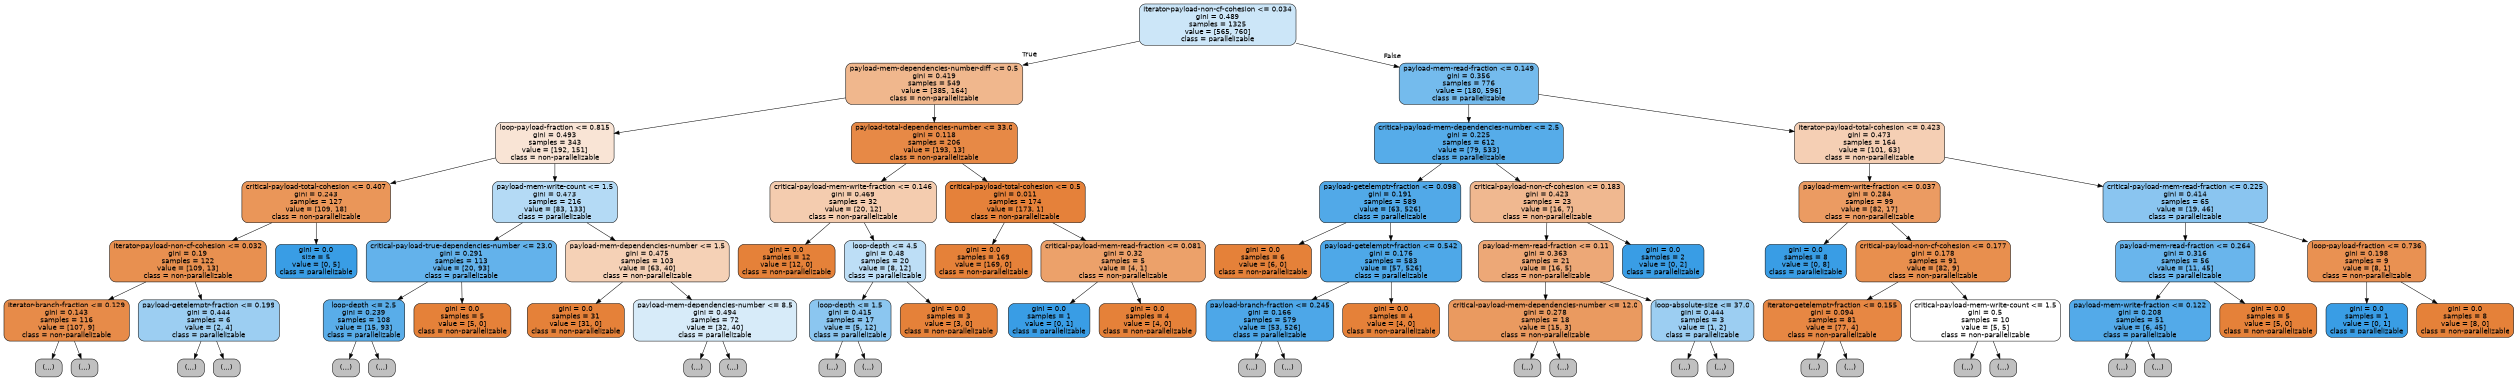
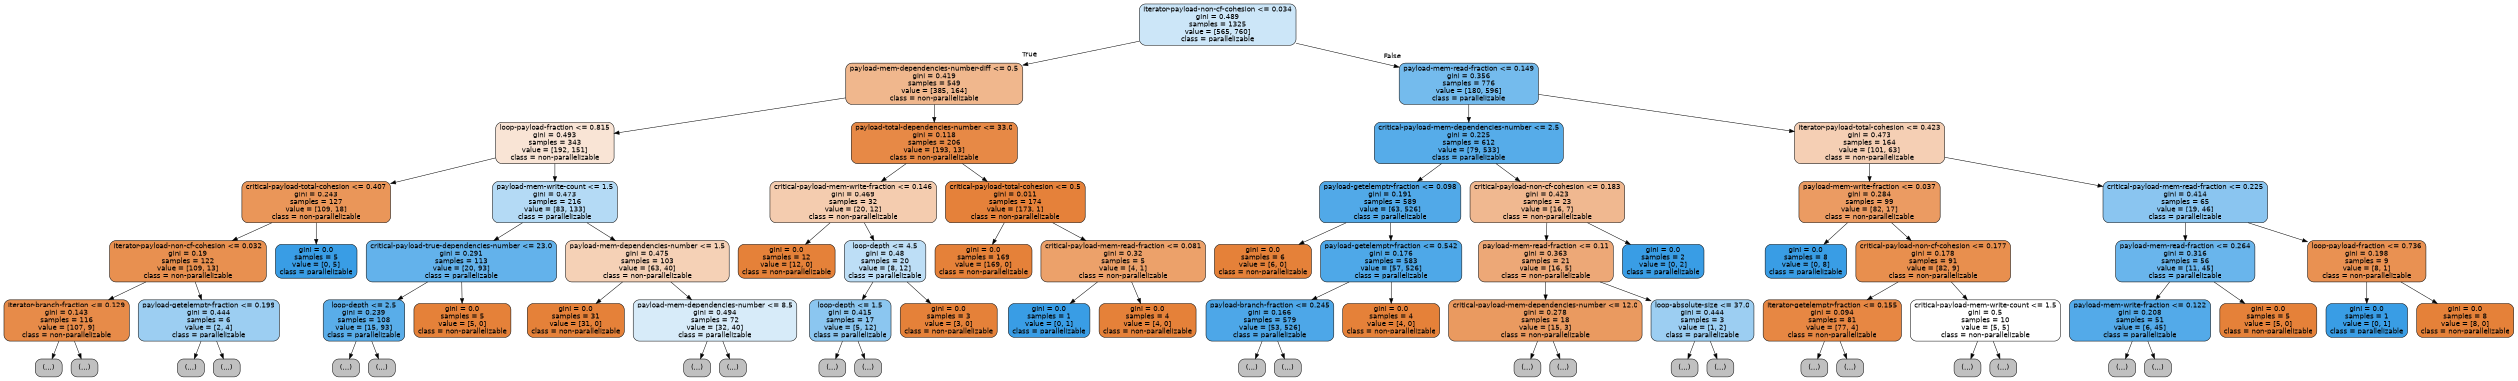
(316, 261) -> (316, 261)
